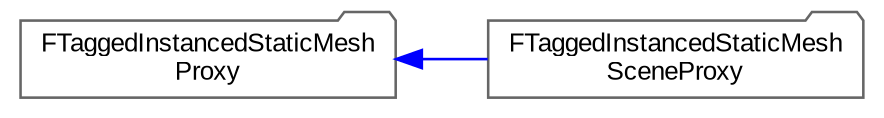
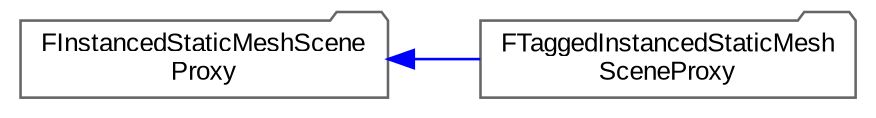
(208, 59) -> (204, 59)
